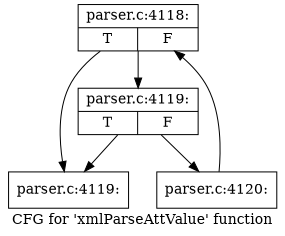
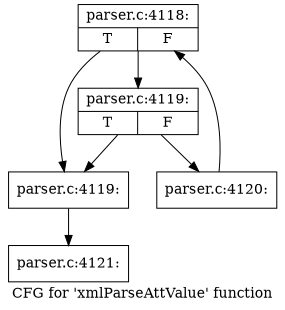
none -> (69, 264)
